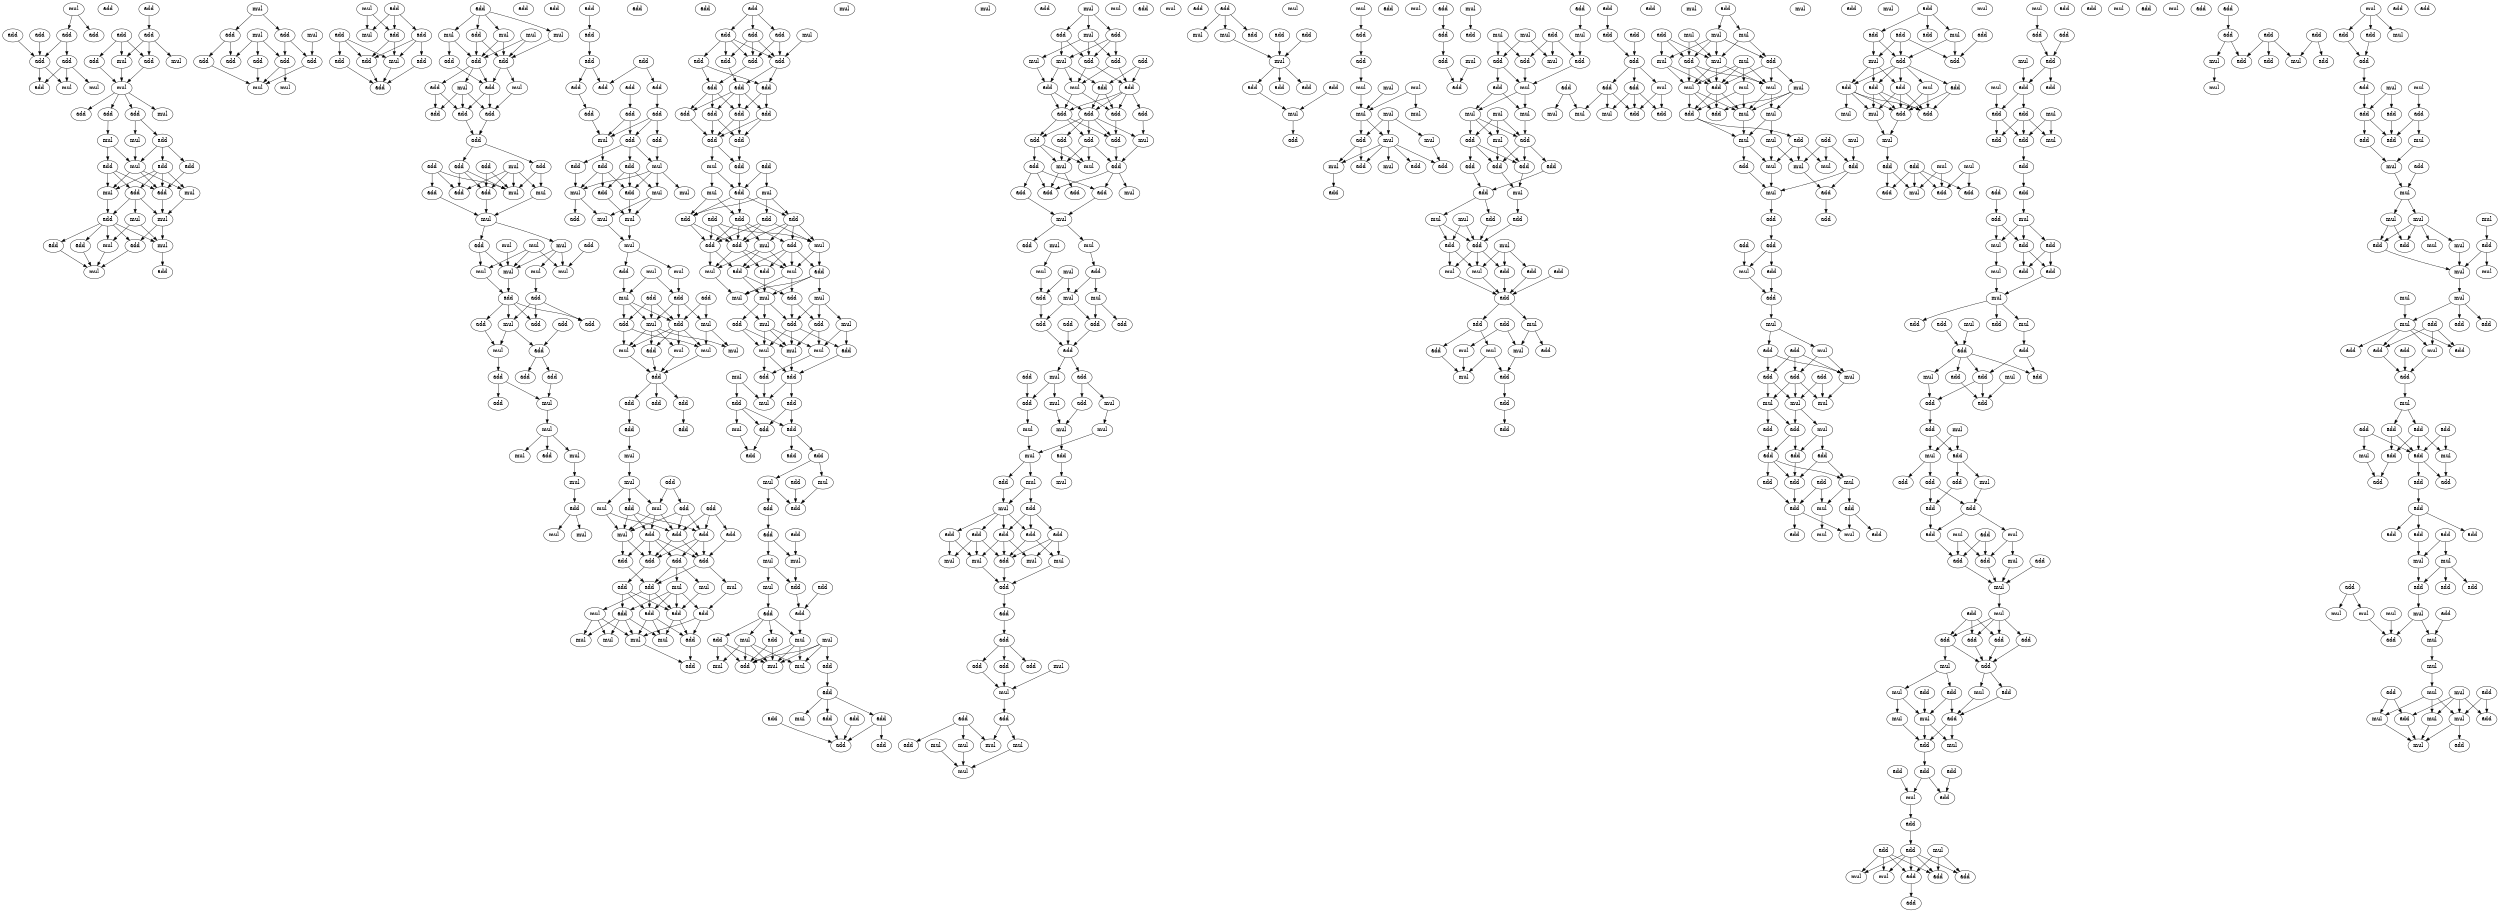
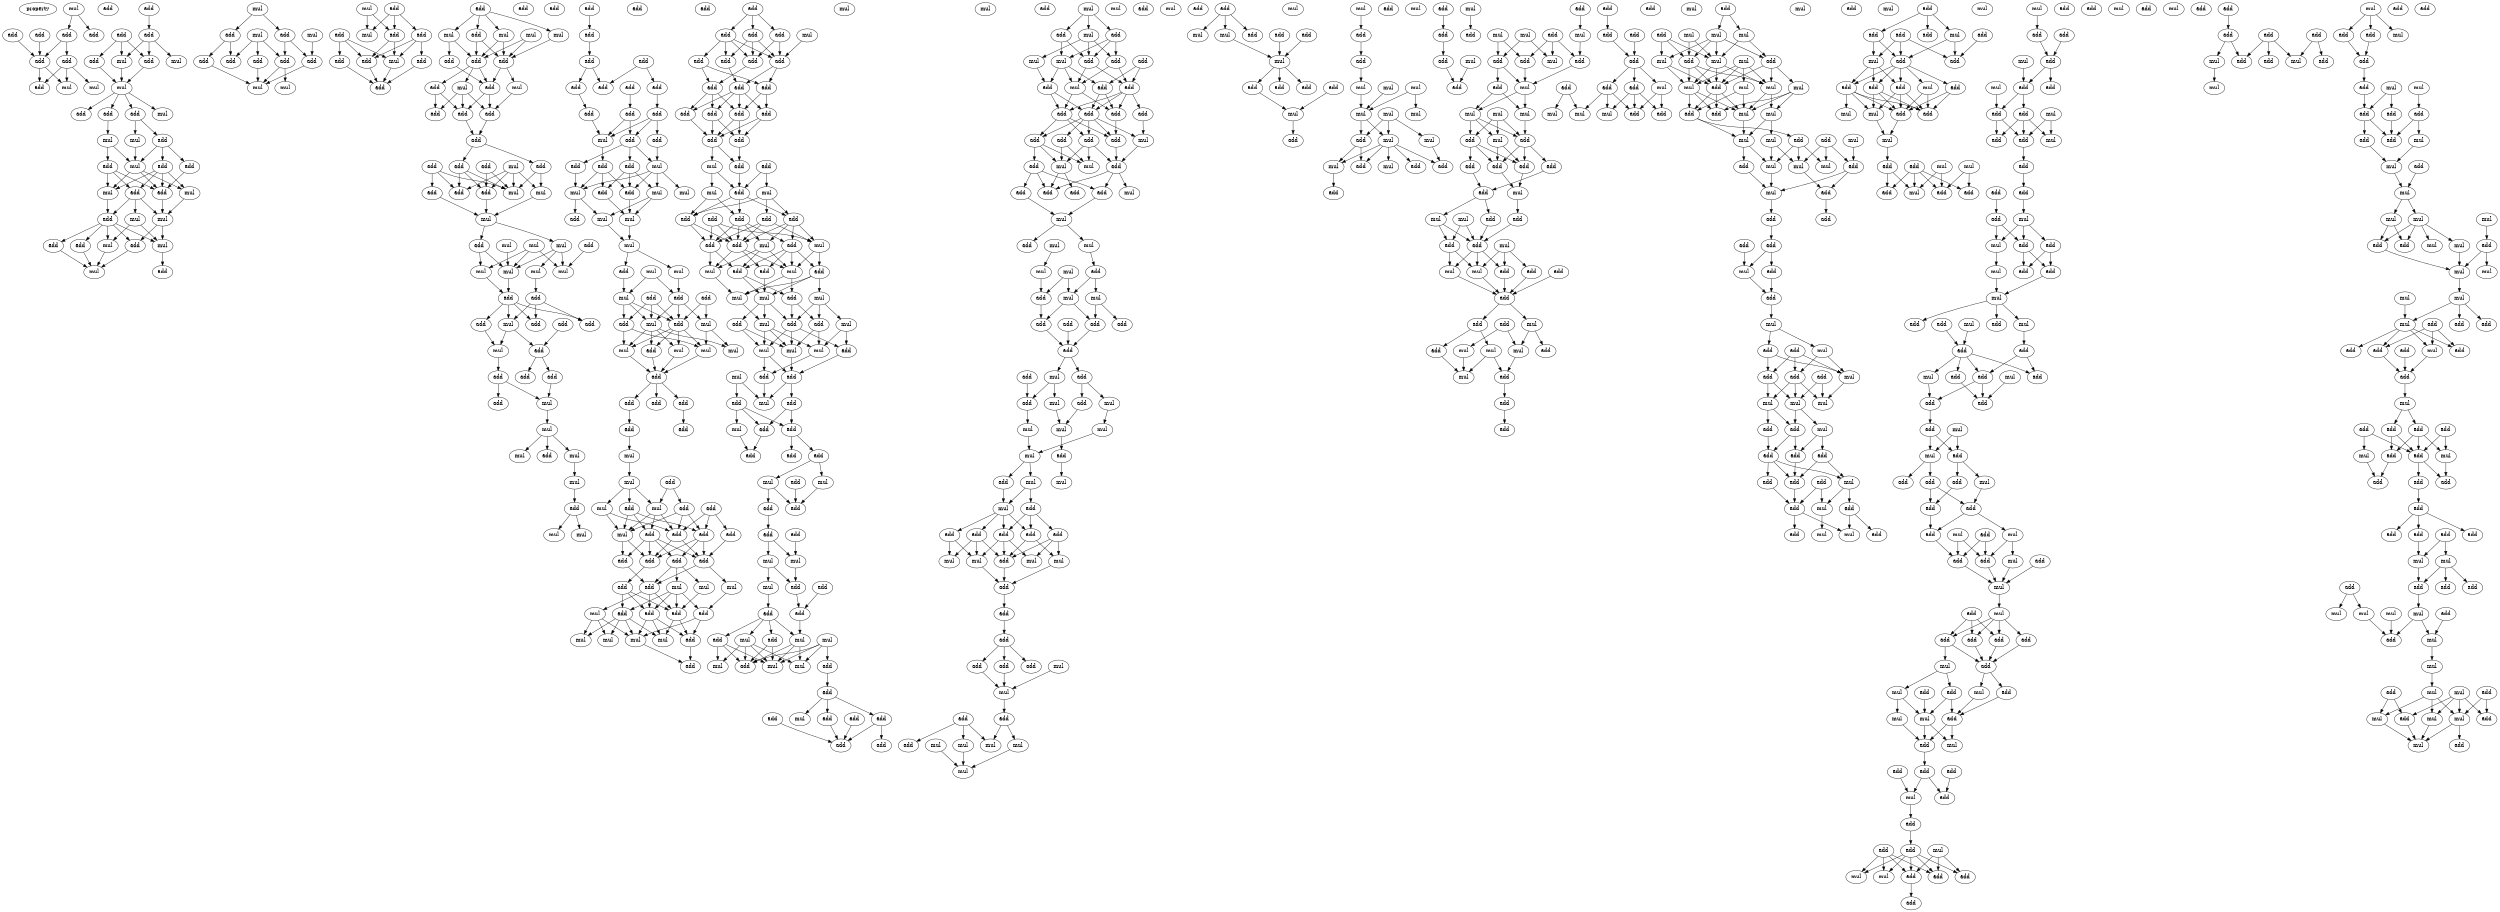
none -> (38, 9)
